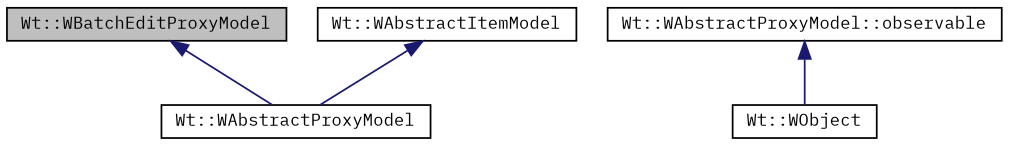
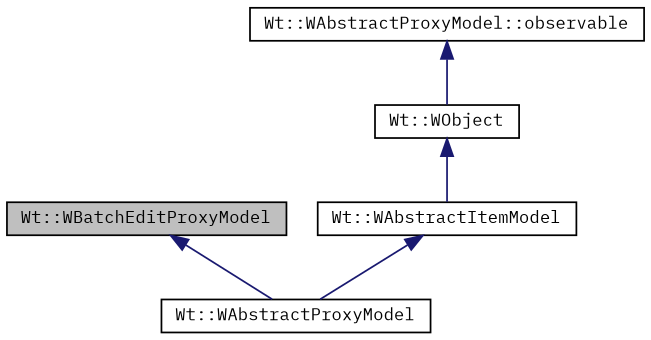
none -> (447, 179)
